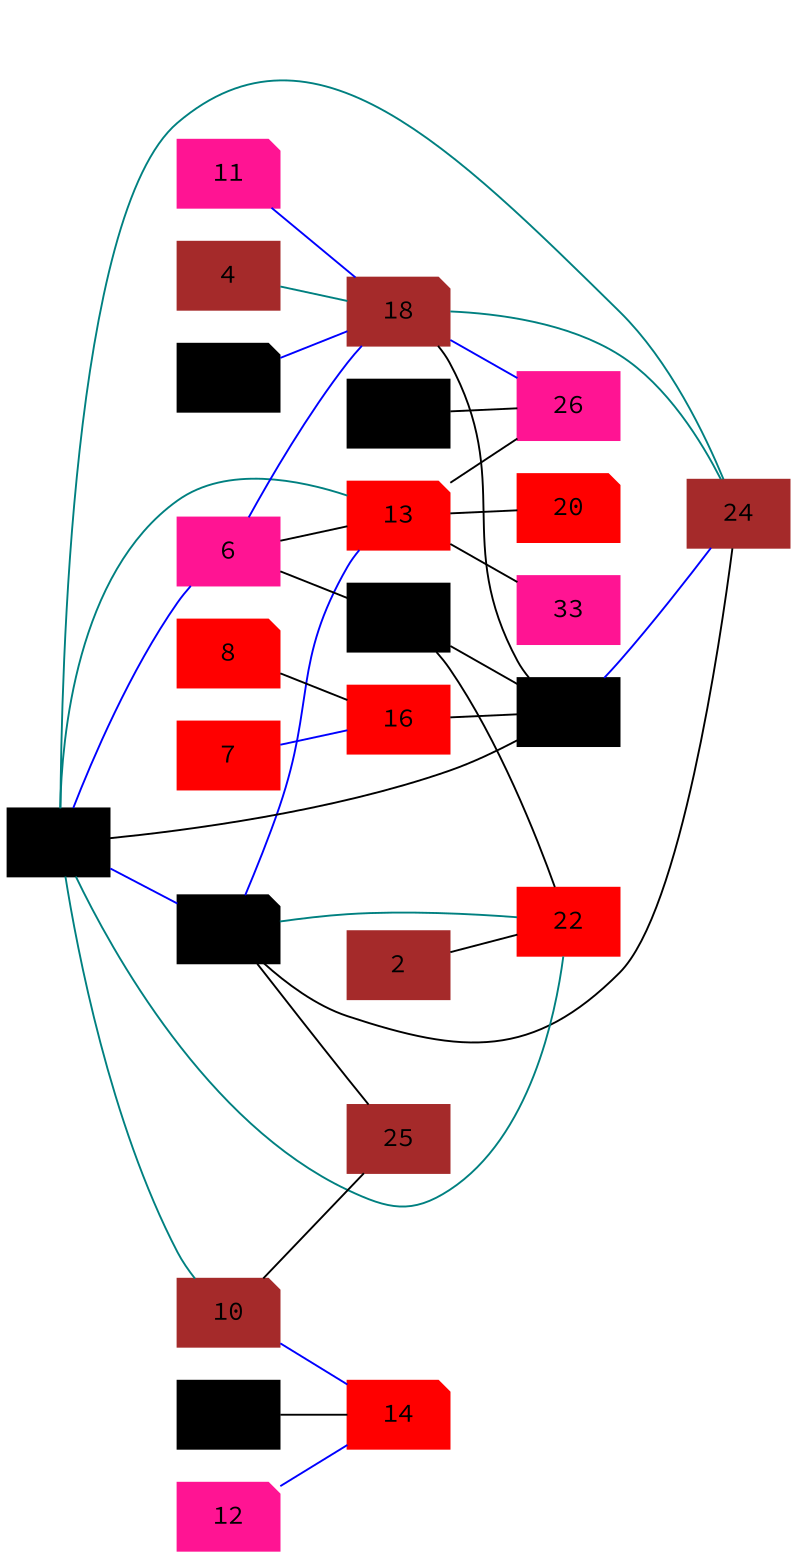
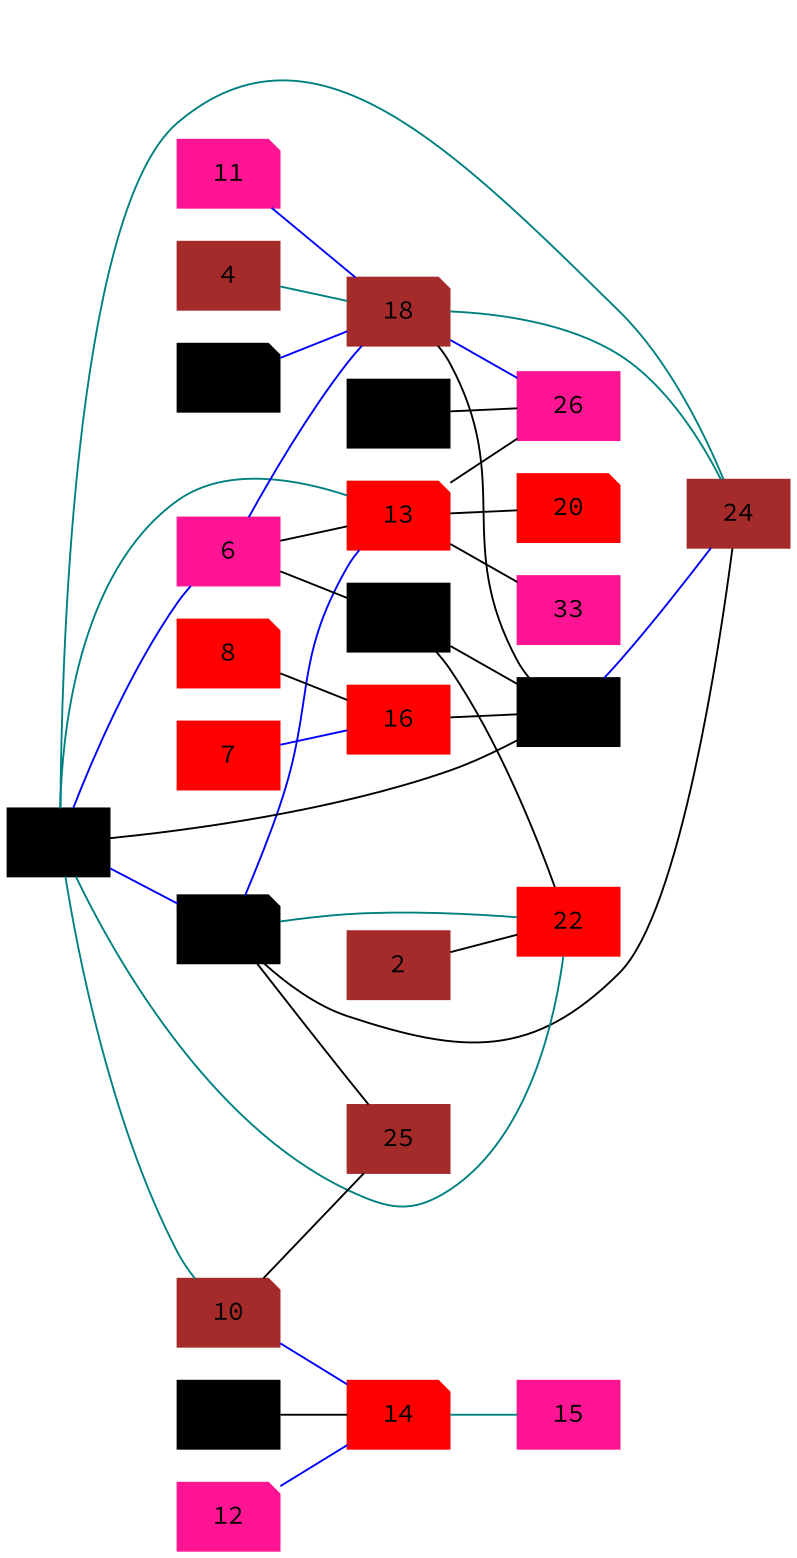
none -> (569, 1415)
